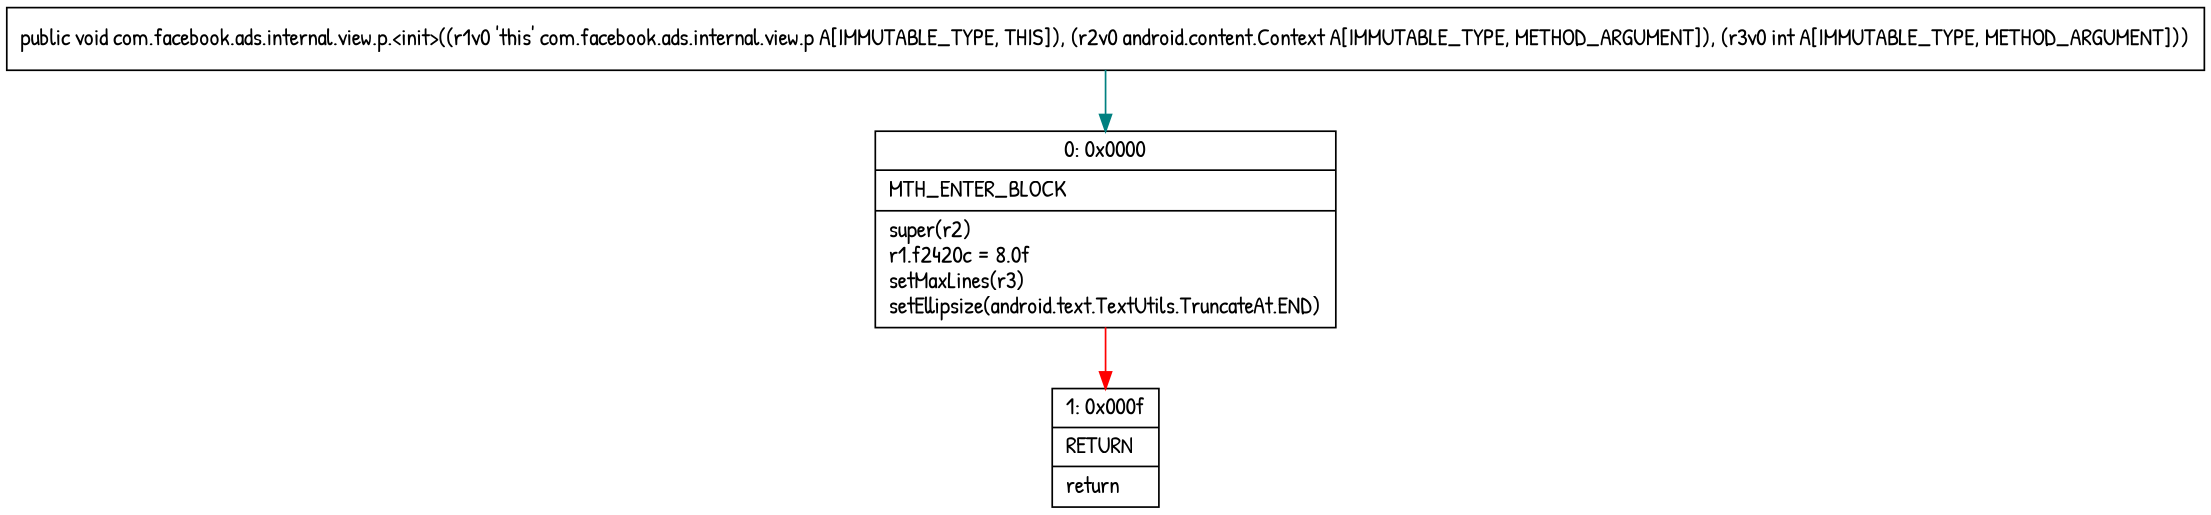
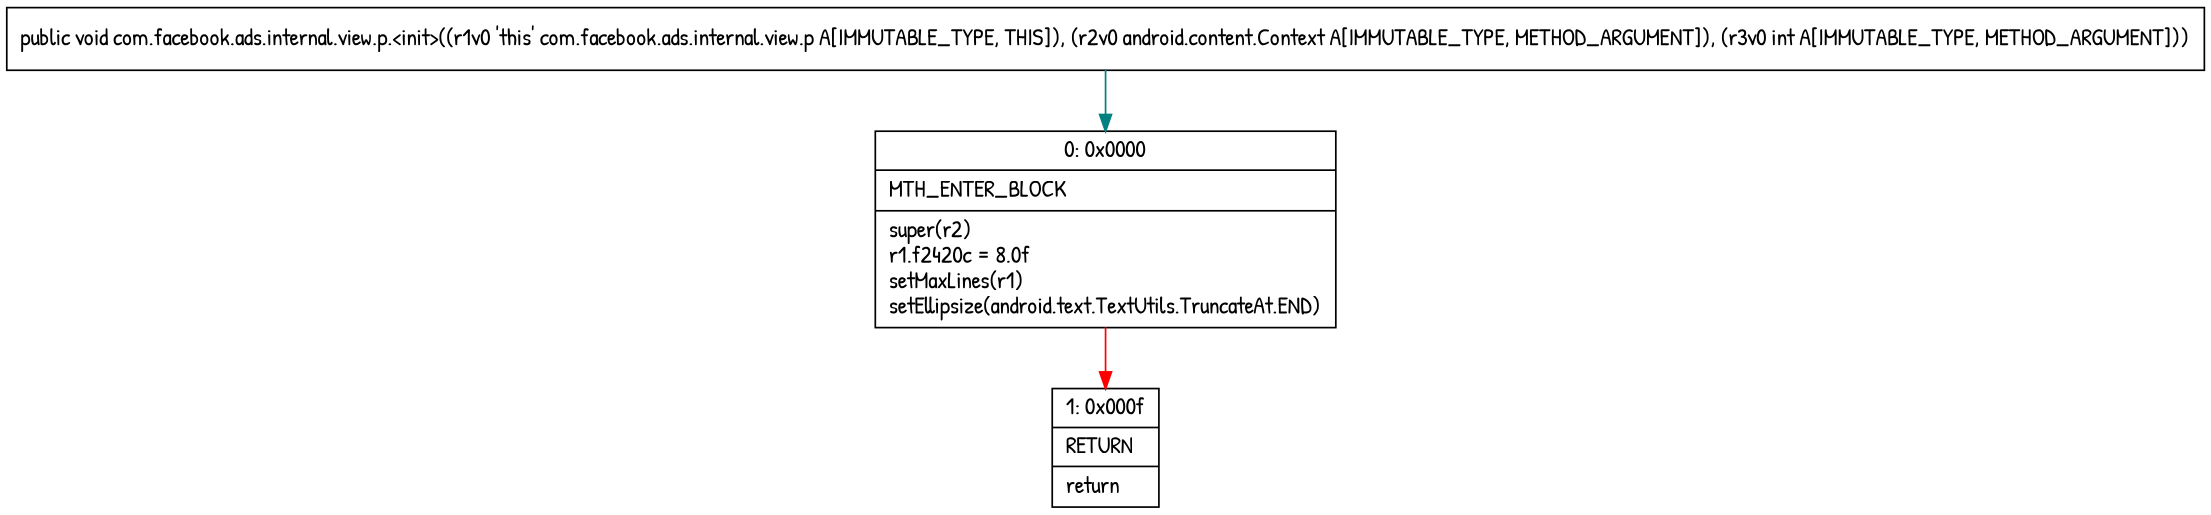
(957, 281) -> (957, 281)
